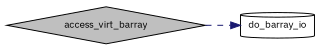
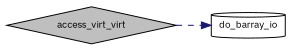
(106, 25) -> (92, 25)
